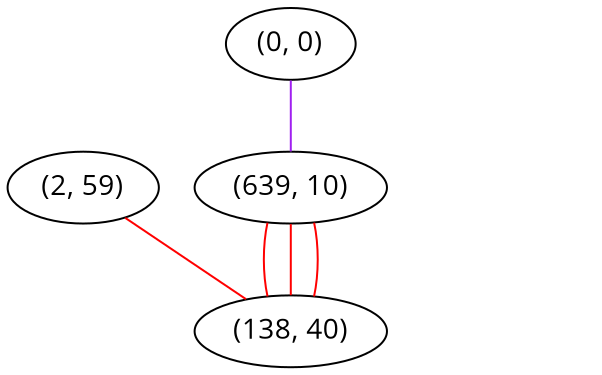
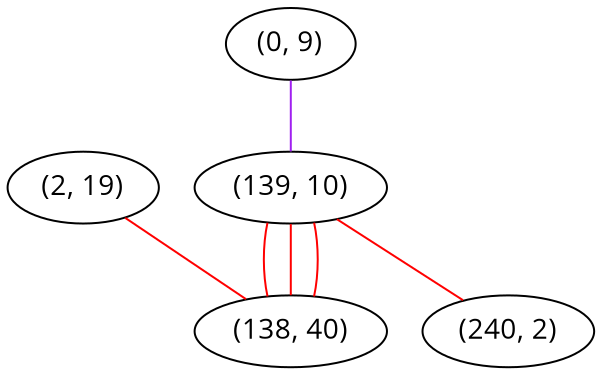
(291, 44) -> (291, 44)
(83, 188) -> (83, 188)
(291, 188) -> (291, 188)
none -> (508, 331)
